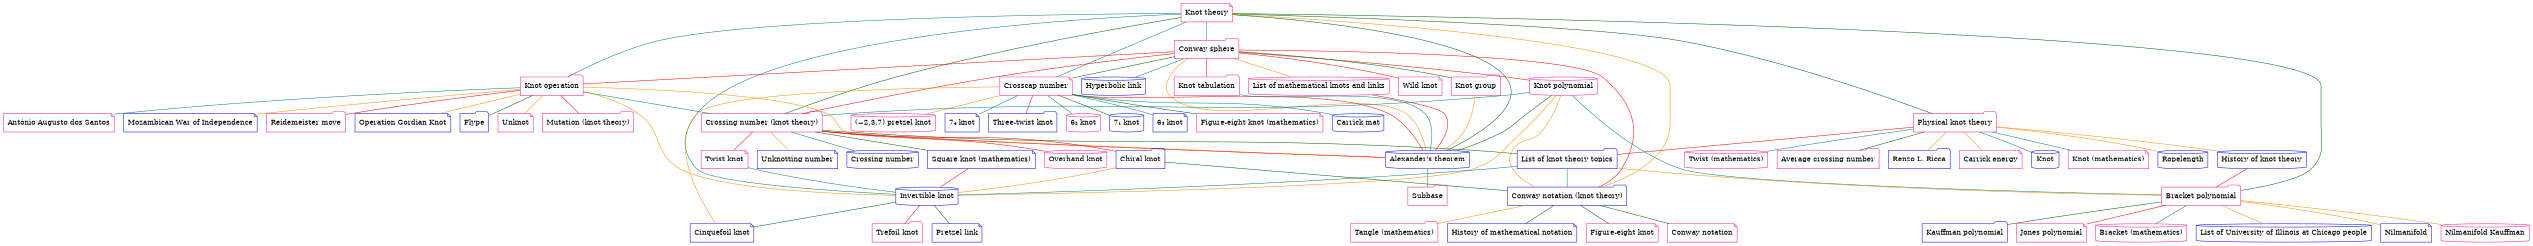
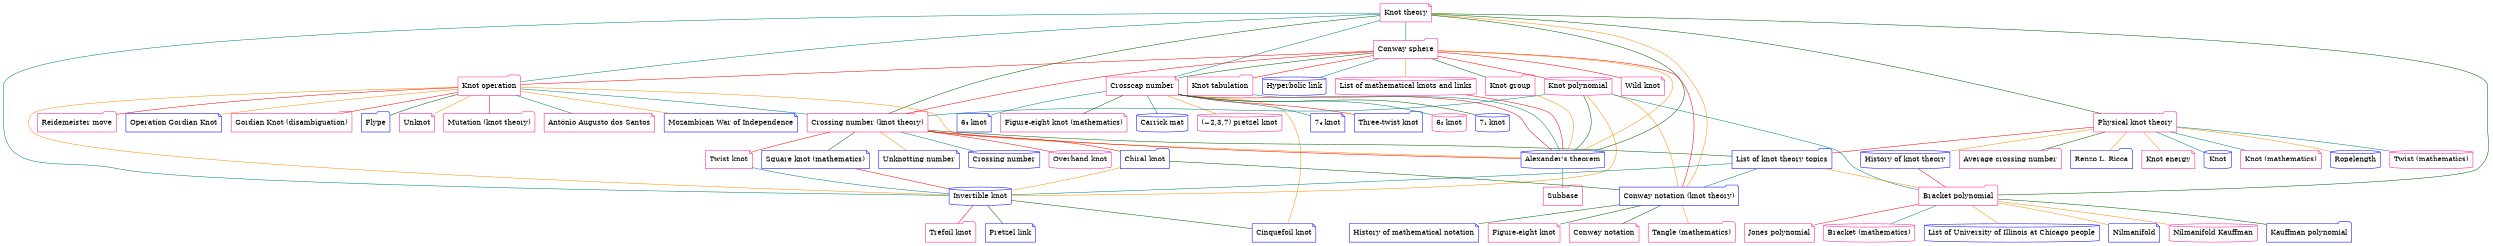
none -> (292, 123)
(1991, 160) -> (2168, 160)
